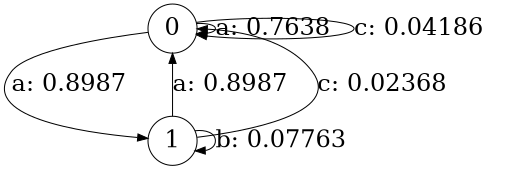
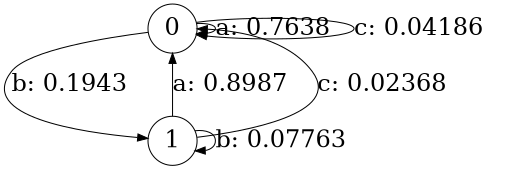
(81, 85) -> (81, 85)
